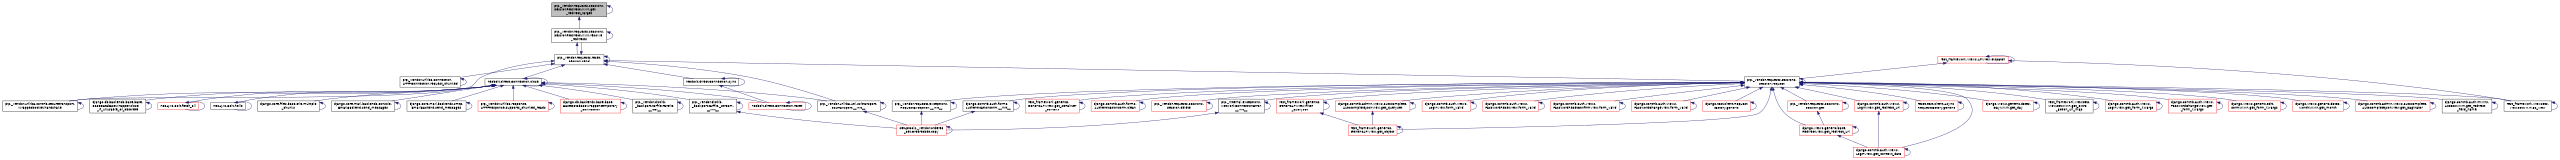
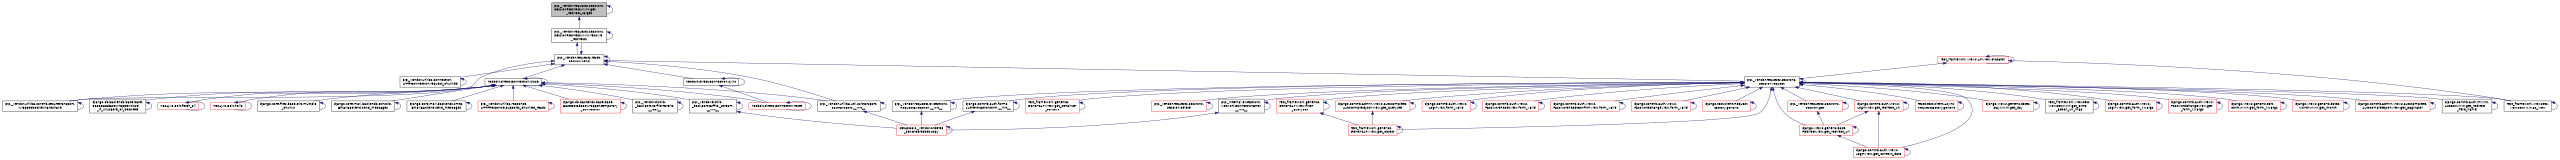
(228, 106) -> (228, 106)
(1115, 106) -> none
none -> (1851, 119)
